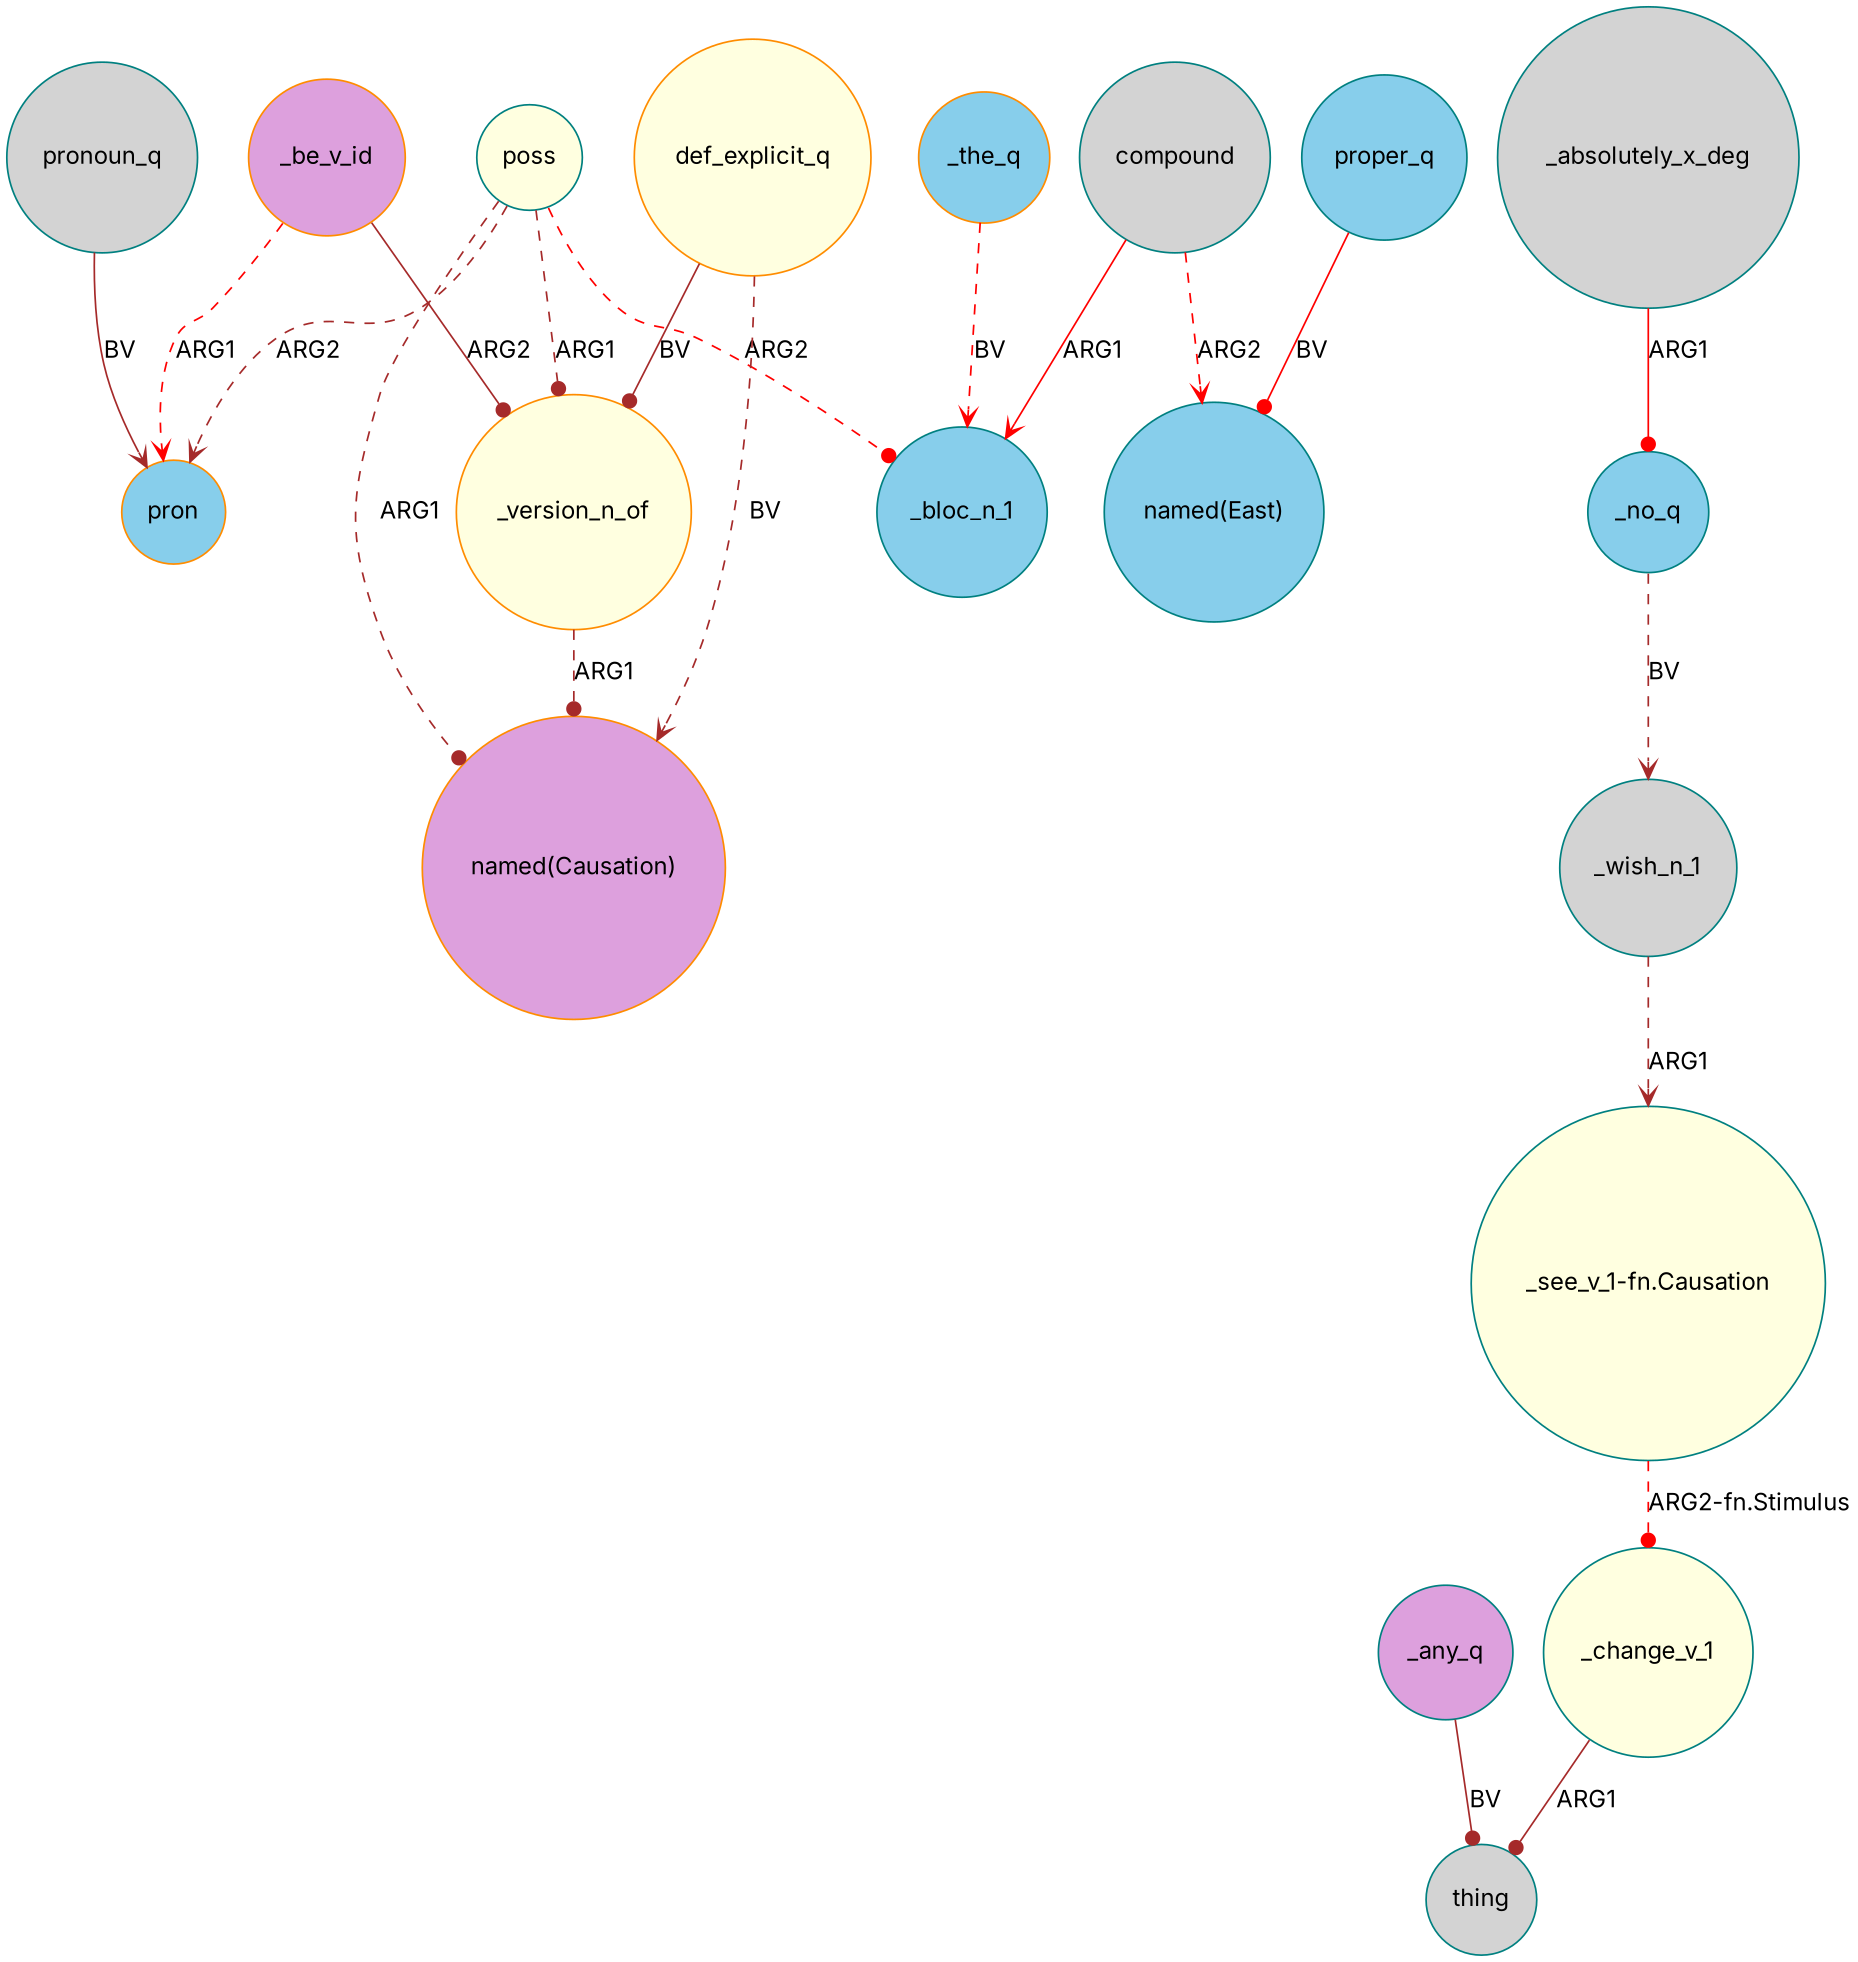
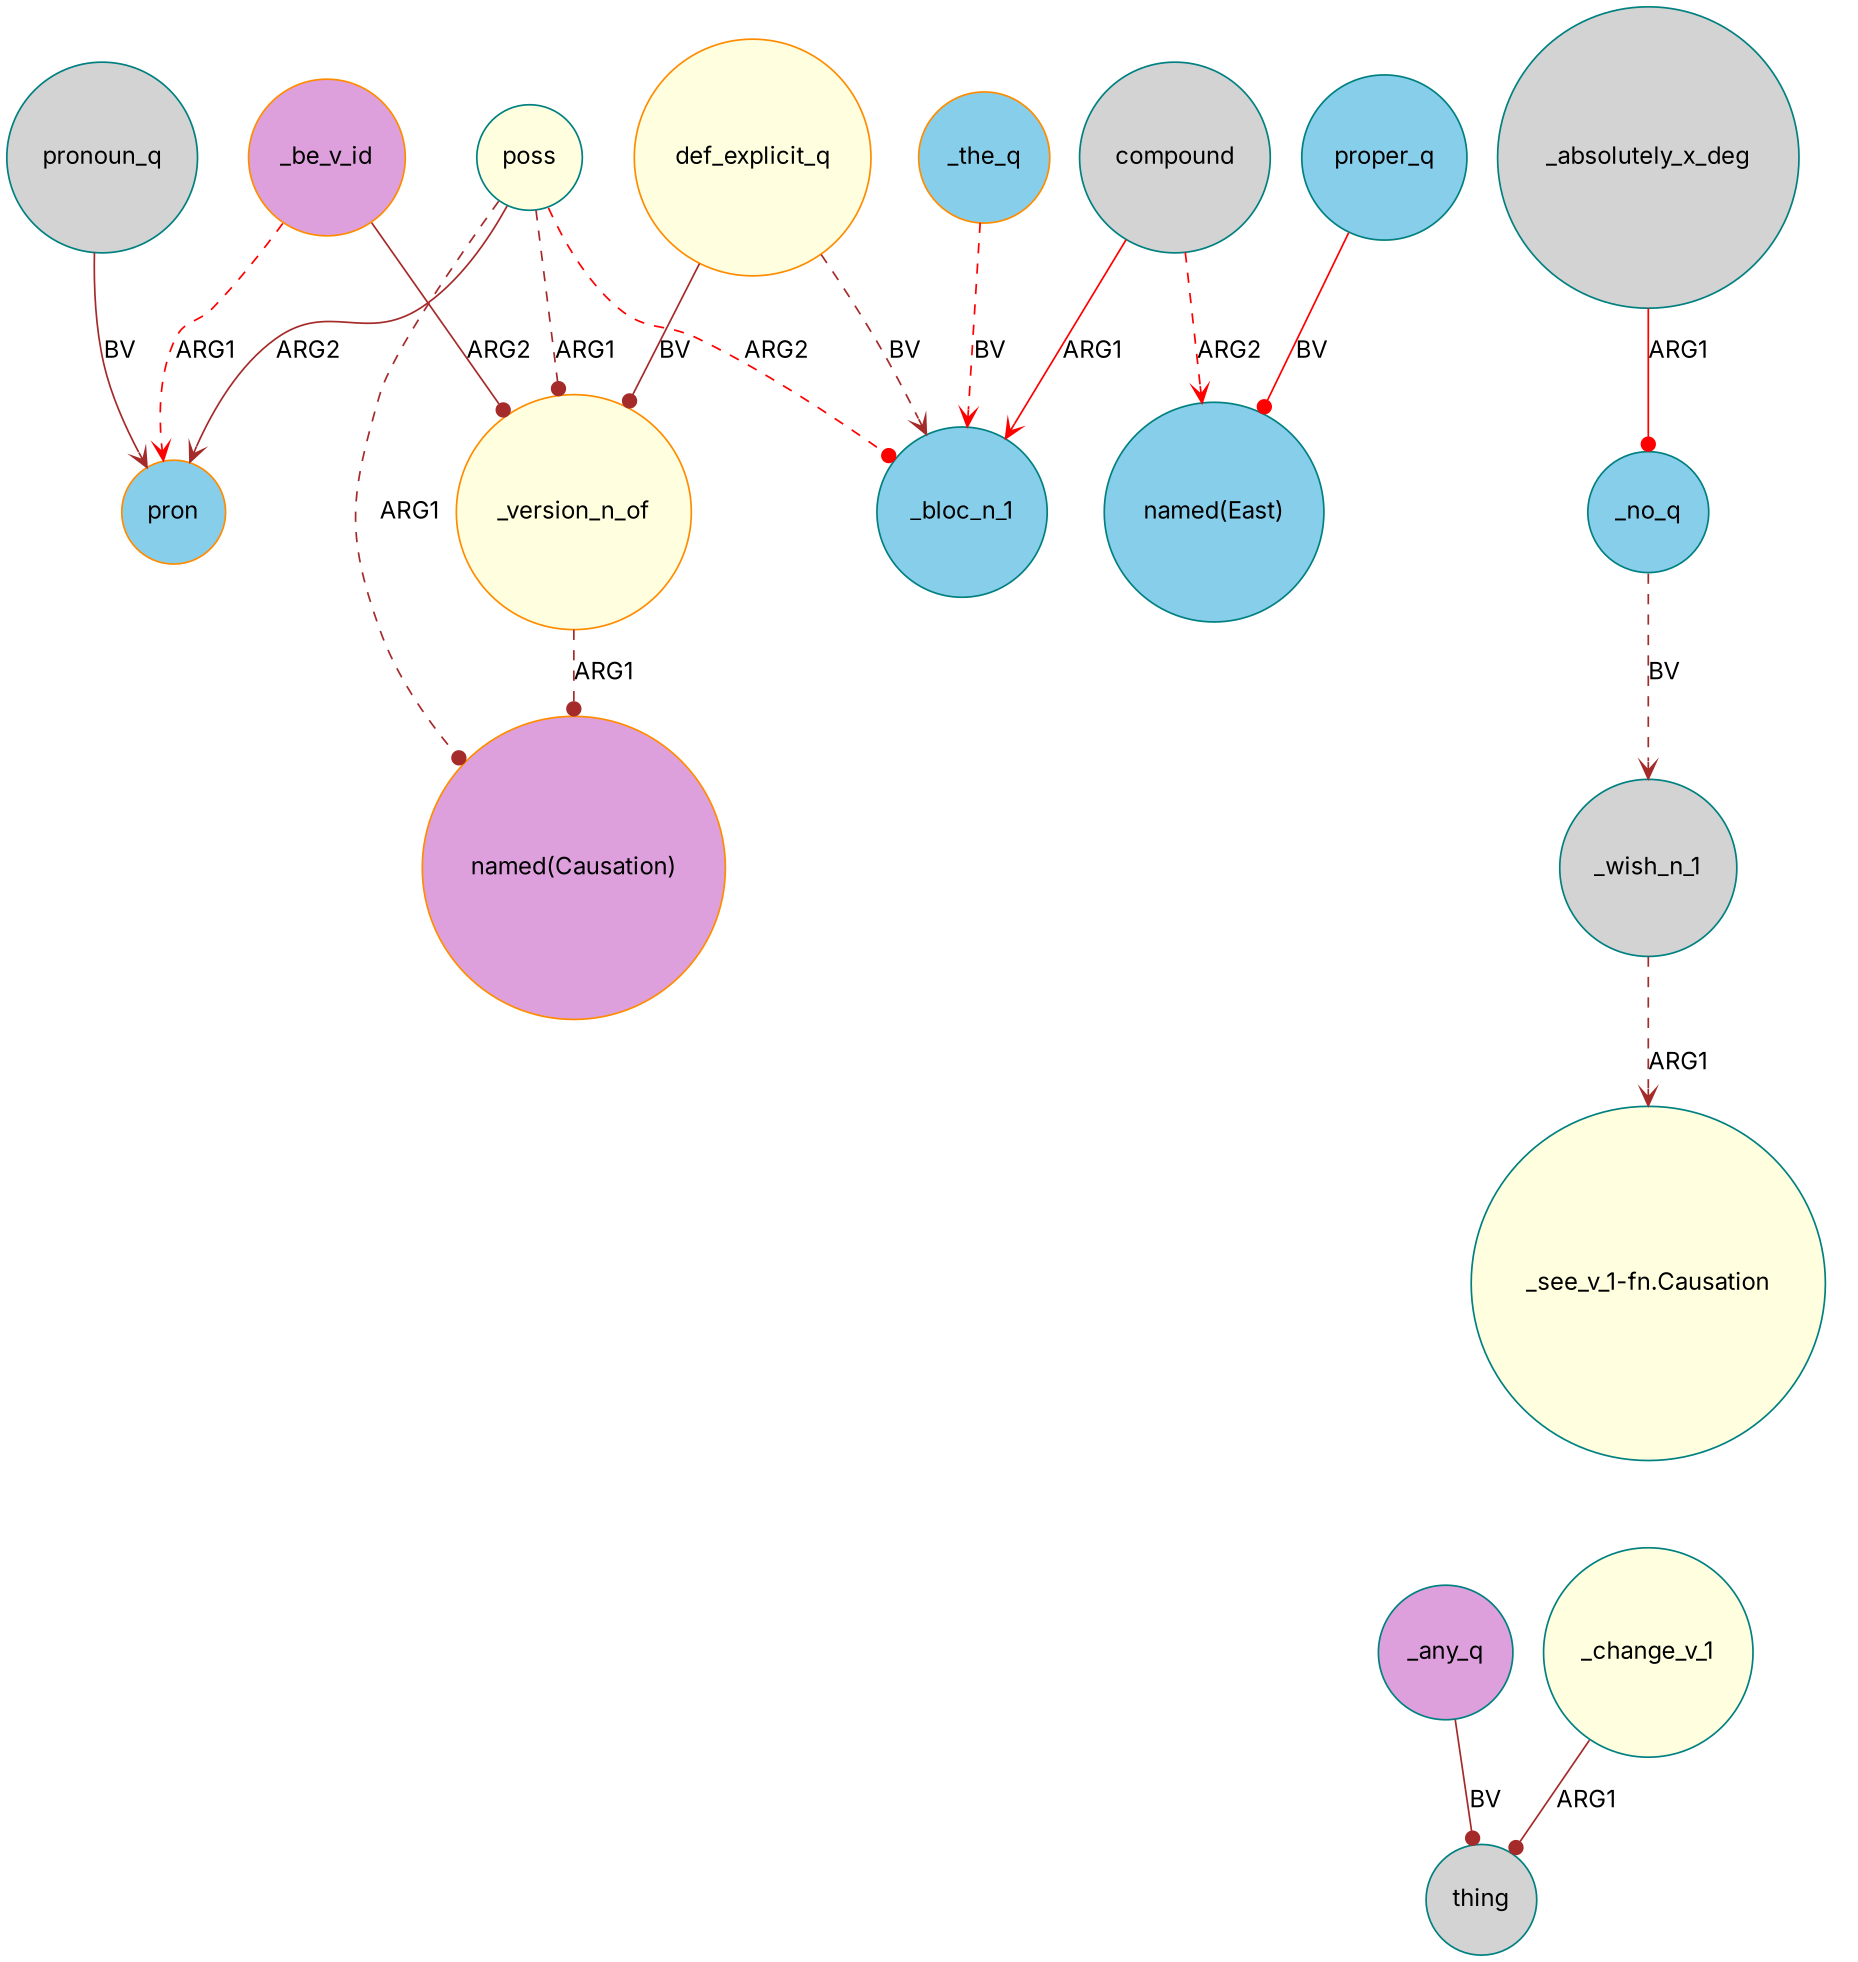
(348, 322) -> (348, 322)
(735, 506) -> (873, 335)
(1648, 1497) -> none
